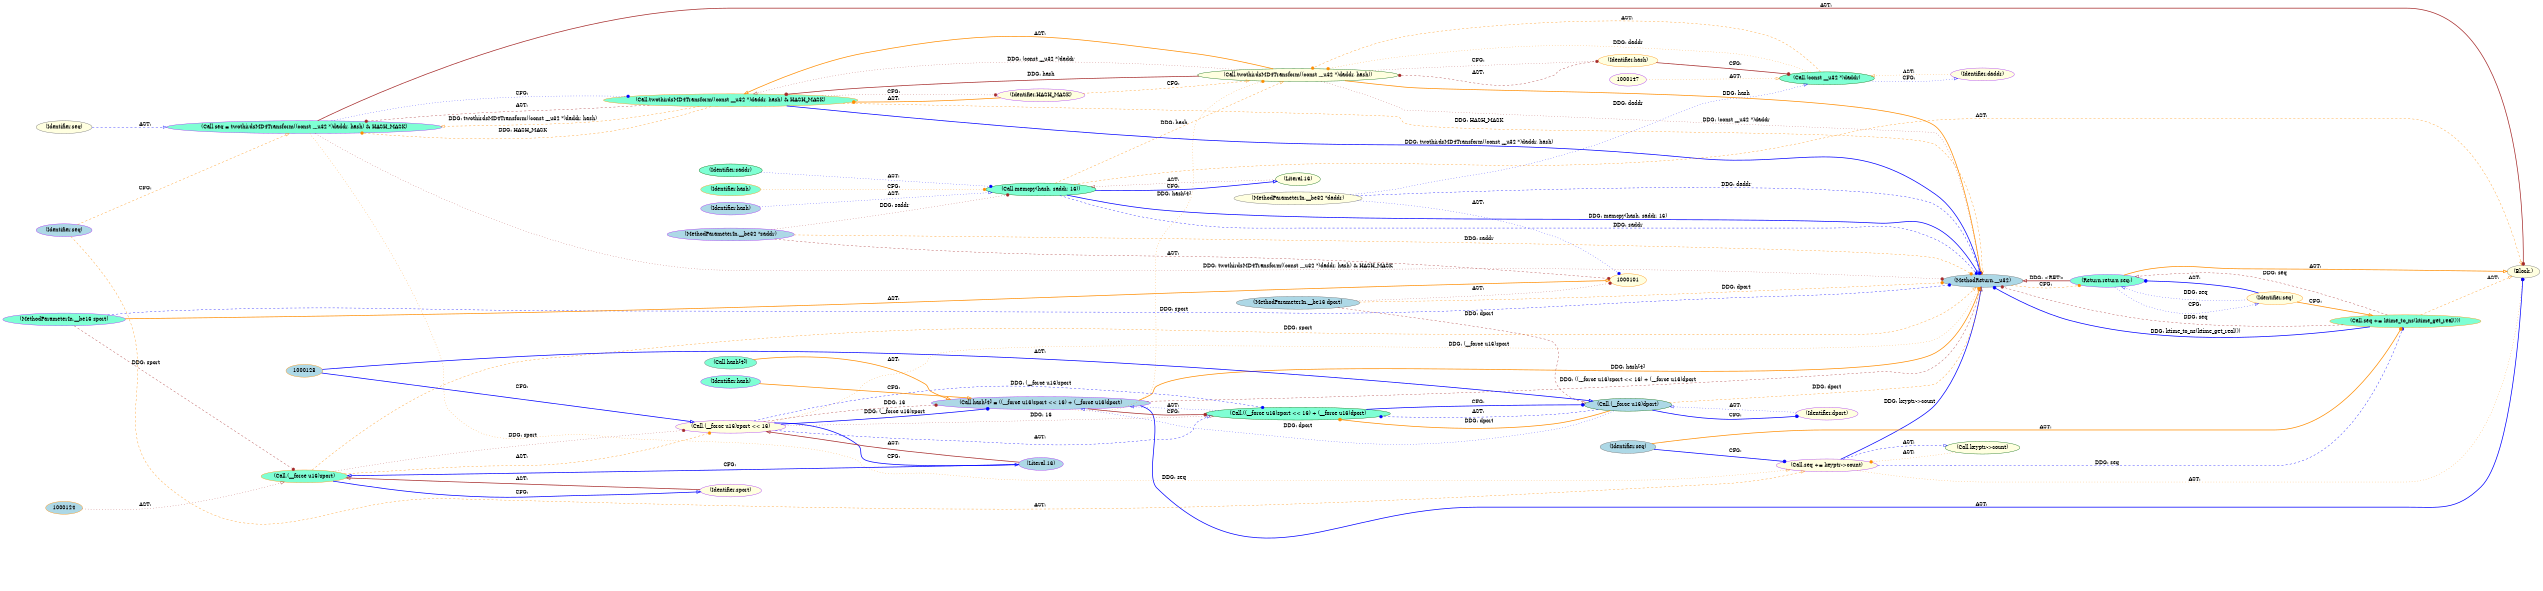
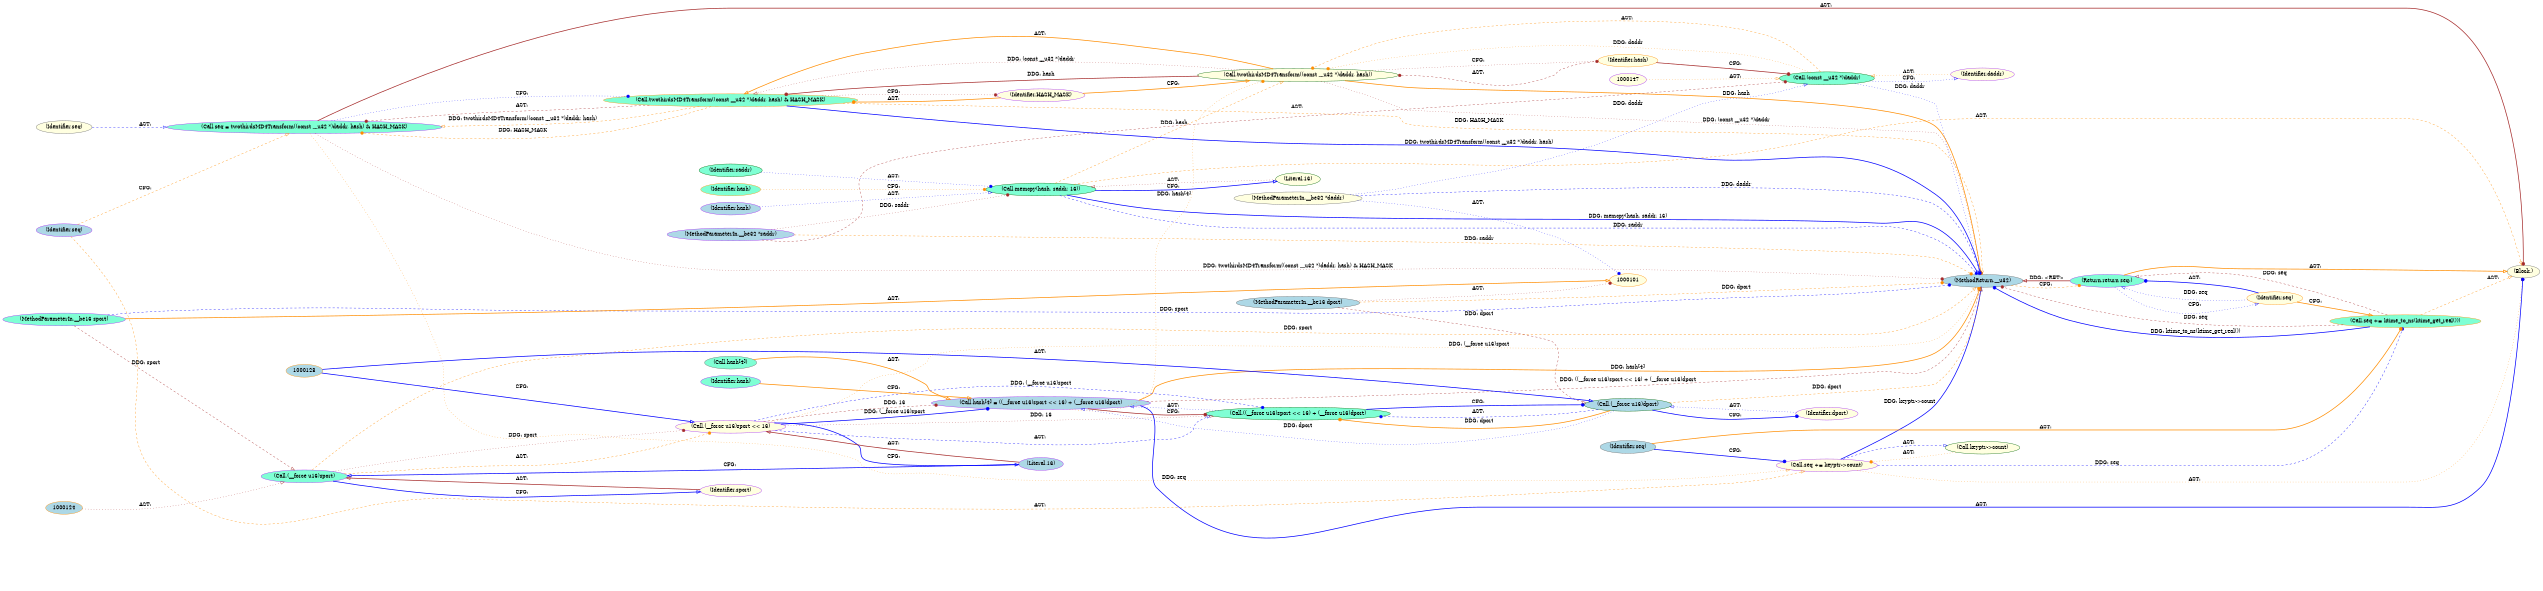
(1165, 88) -> (1165, 88)
none -> (1942, 129)
(1191, 257) -> (1247, 120)
(183, 397) -> (183, 397)
(304, 476) -> (304, 476)
